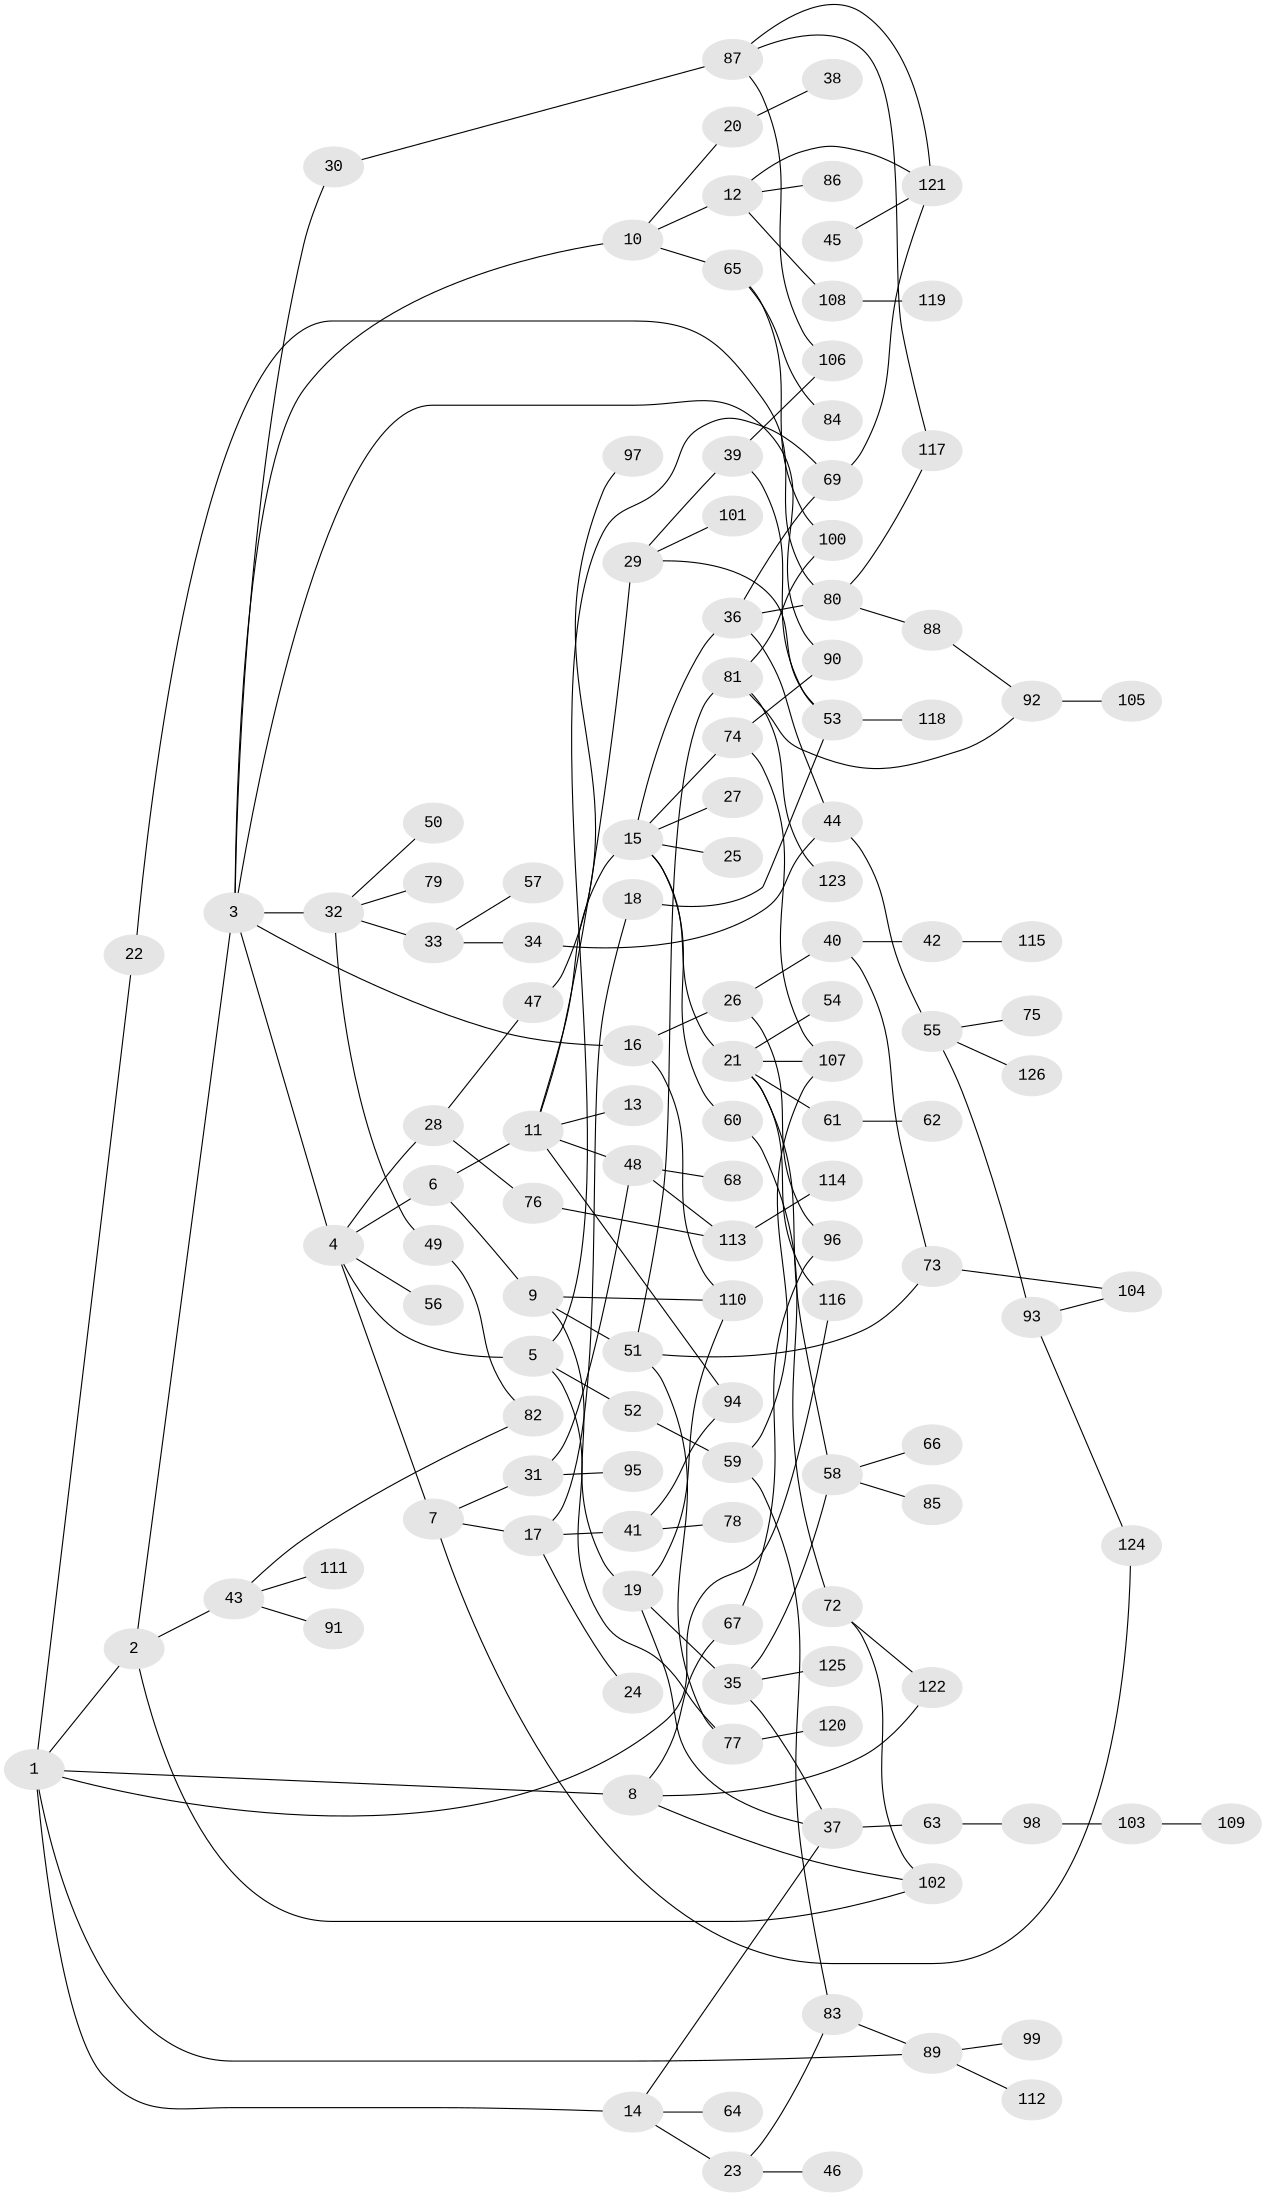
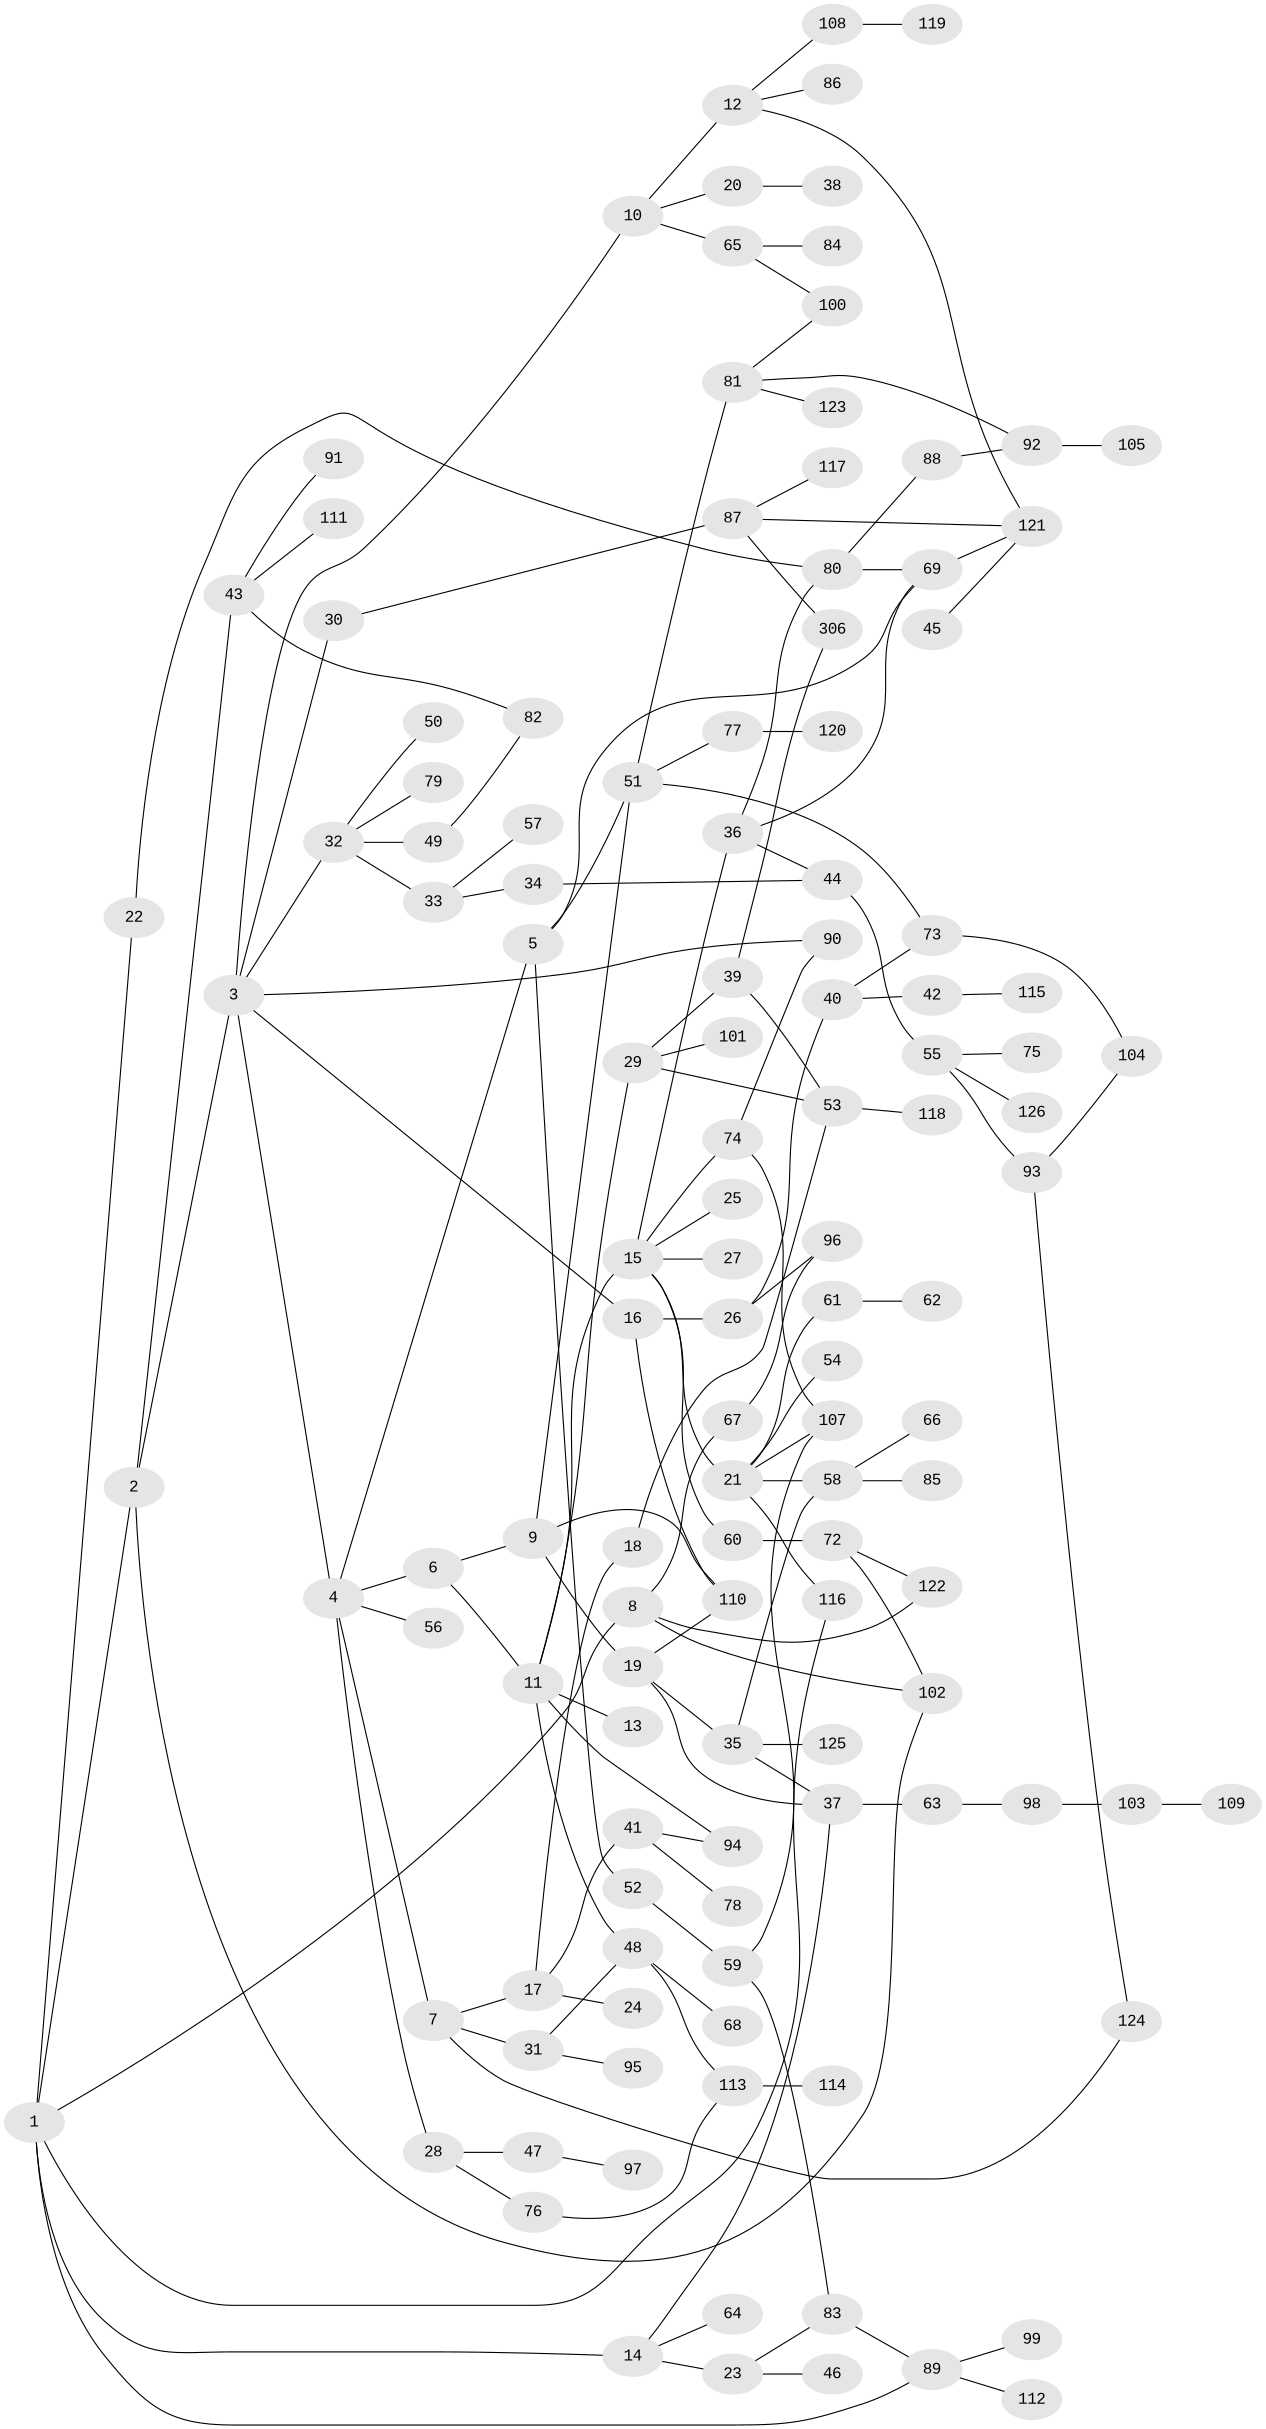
(832, 361) -> (832, 630)
(890, 529) -> (882, 570)
(583, 1574) -> (592, 868)
